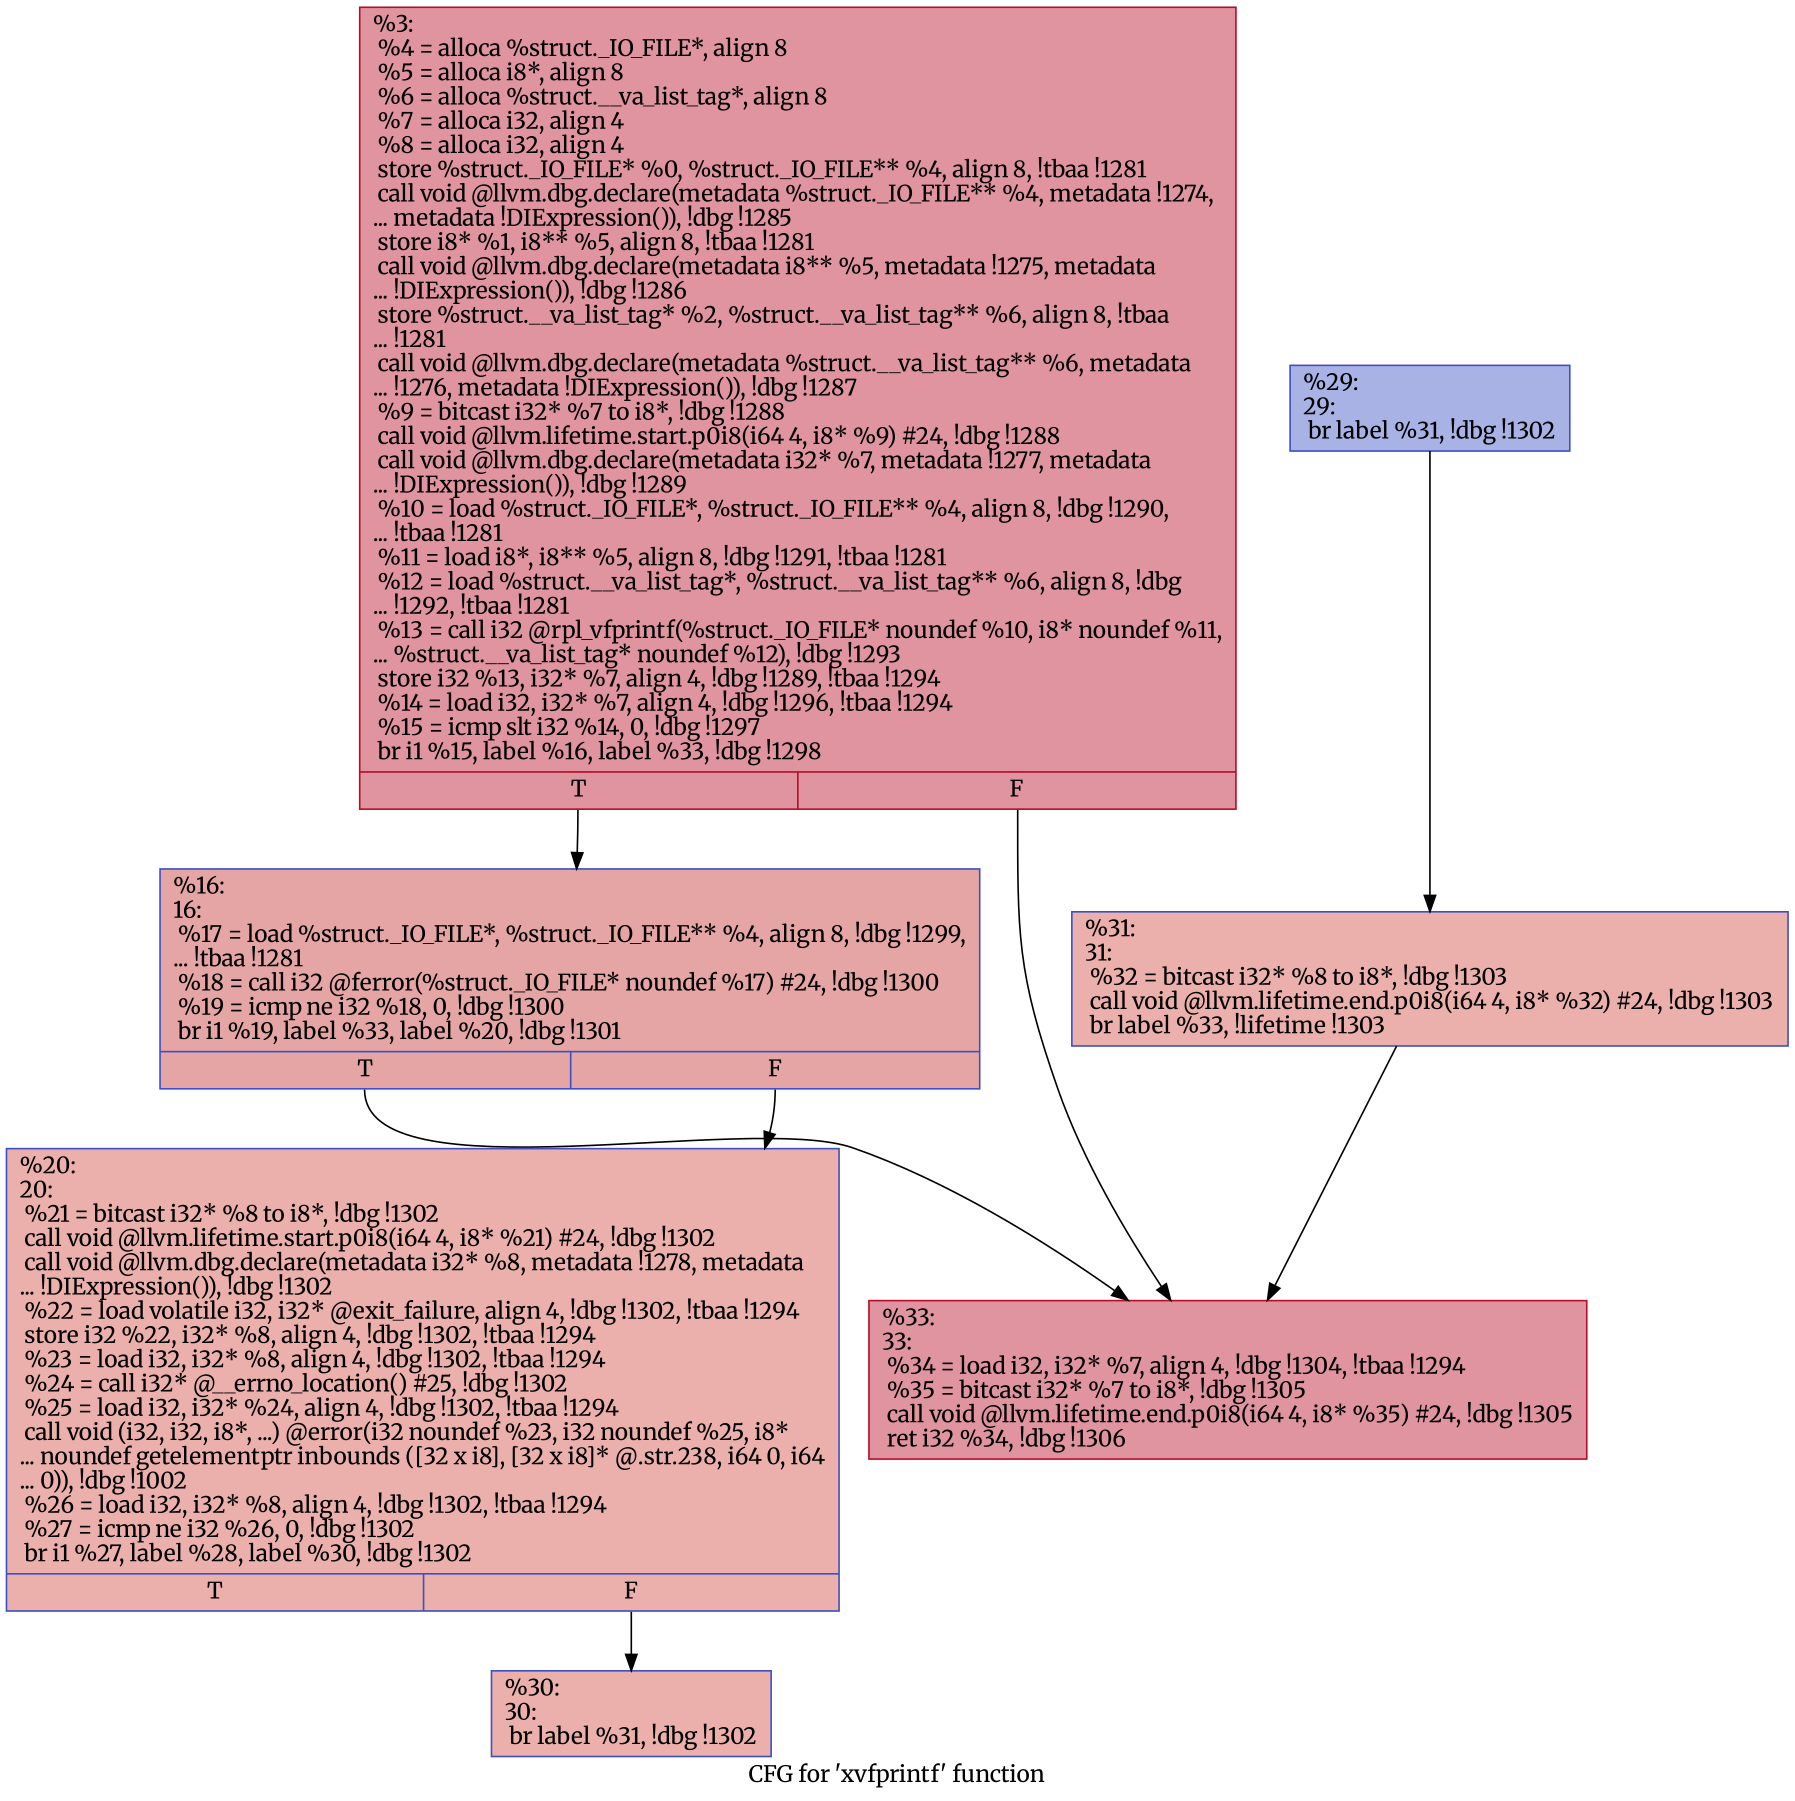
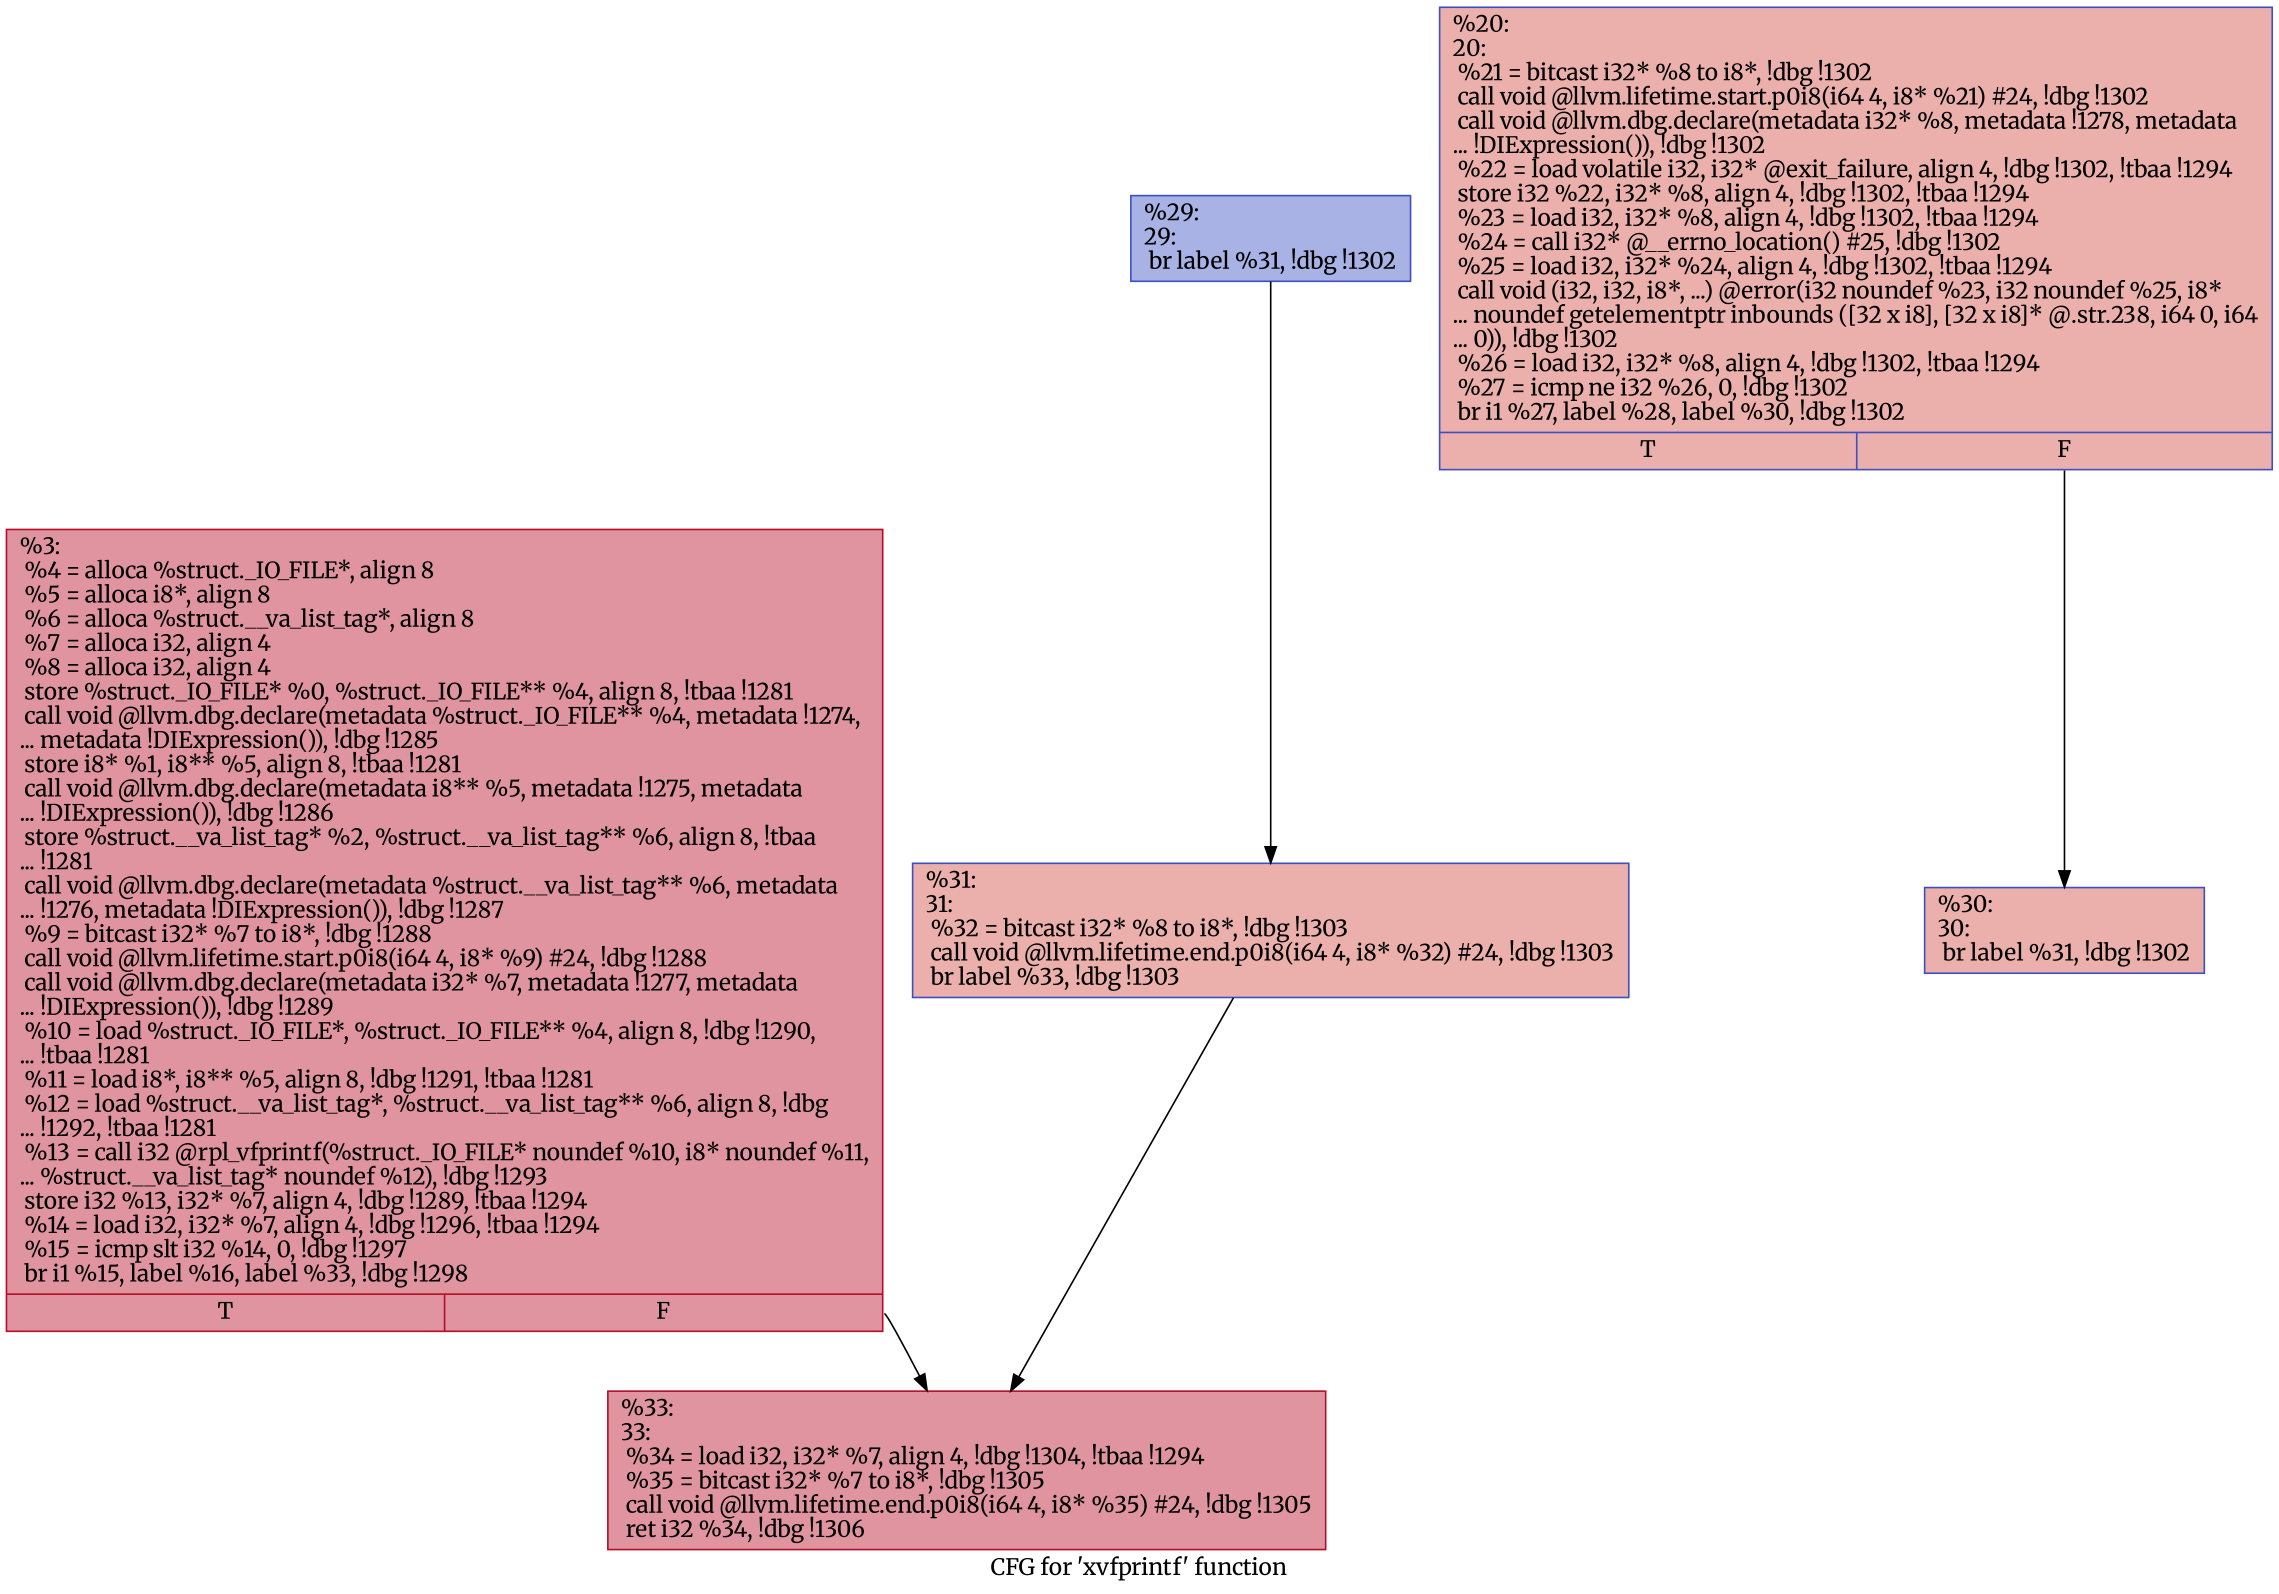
(570, 979) -> none
(1236, 1027) -> (1053, 978)
(103, 1482) -> (1536, 340)
